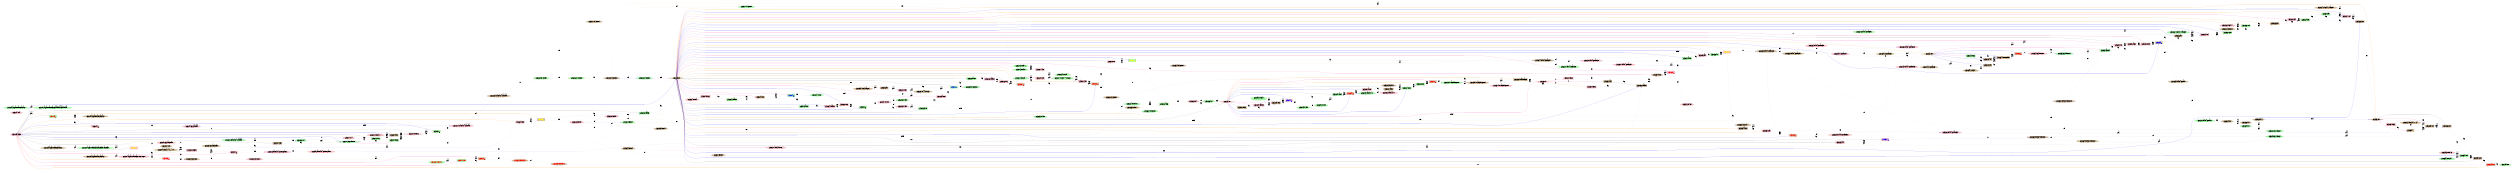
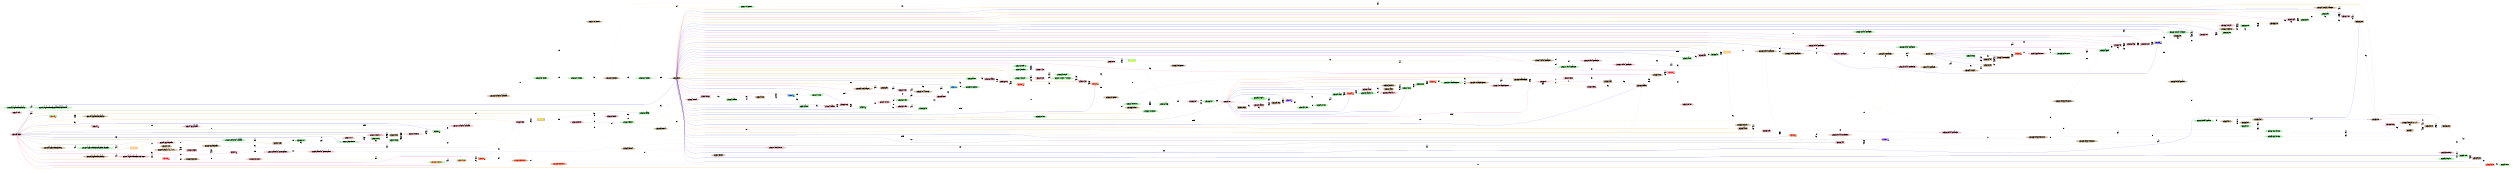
(2024, 42) -> (2024, 42)
(1907, 47) -> (1907, 47)
